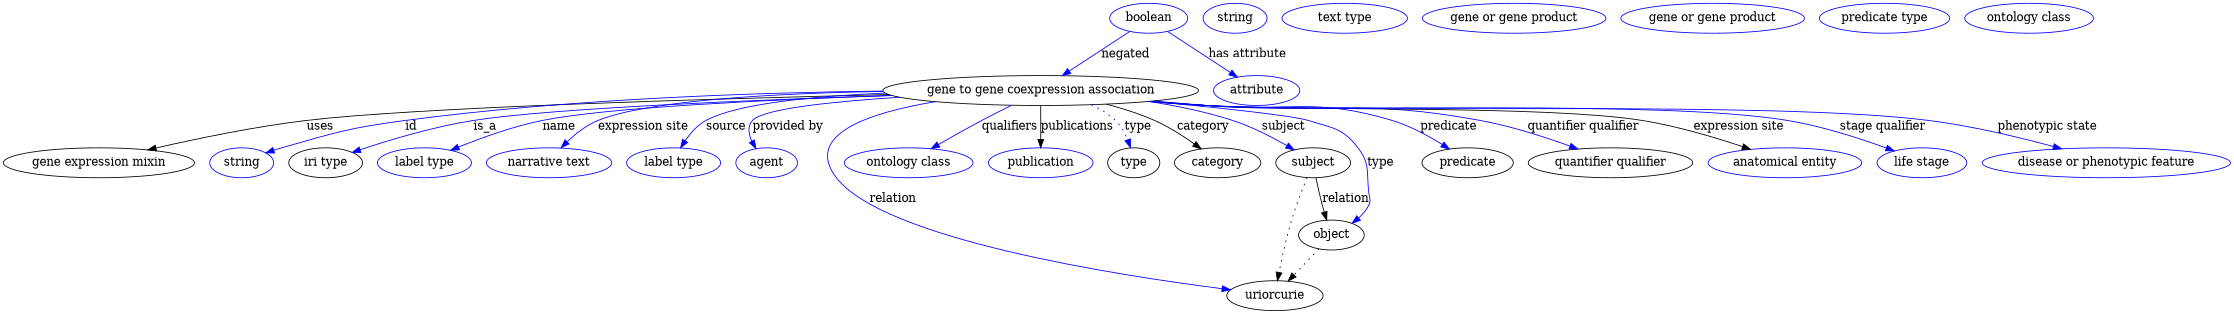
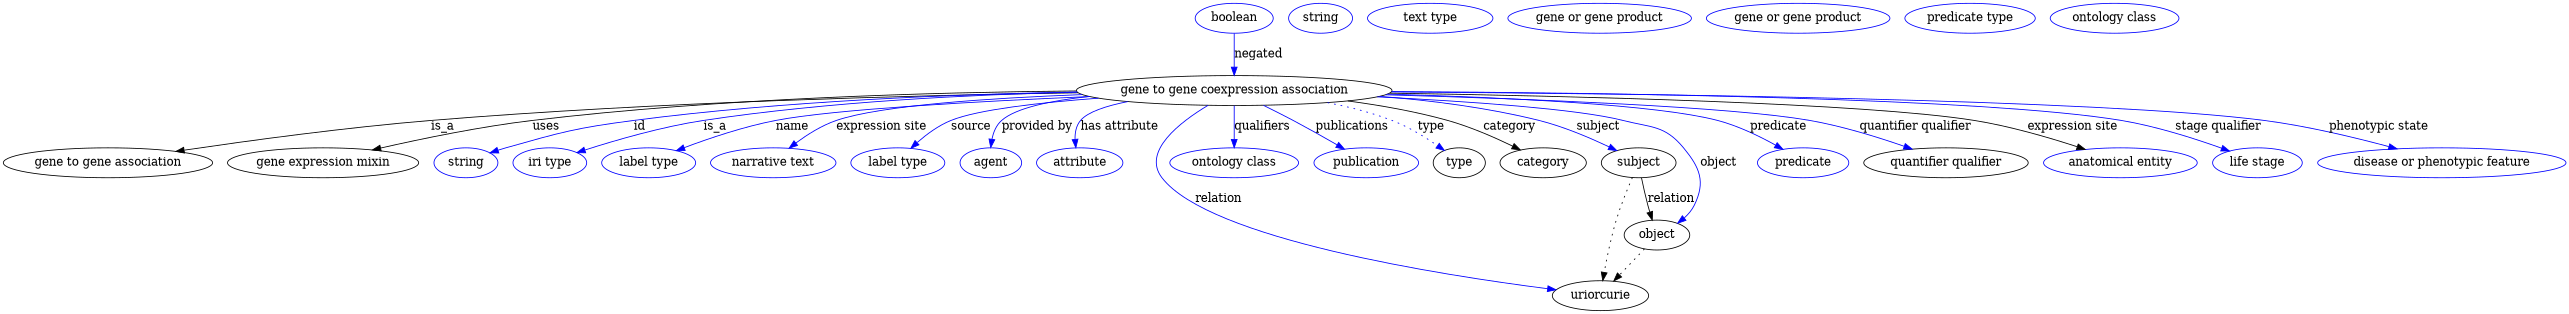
(1199, 52) -> (1093, 112)
(1041, 122) -> (1301, 124)
none -> (108, 163)
(326, 163) -> (550, 163)
(1380, 163) -> (1718, 163)
(1468, 163) -> (1803, 163)
